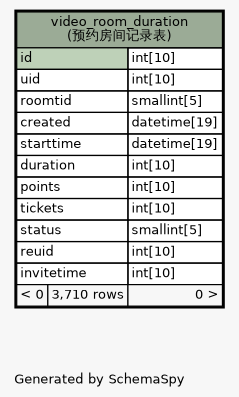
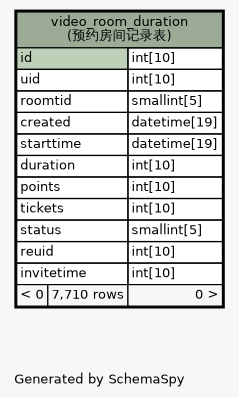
(88, 295) -> (88, 295)
